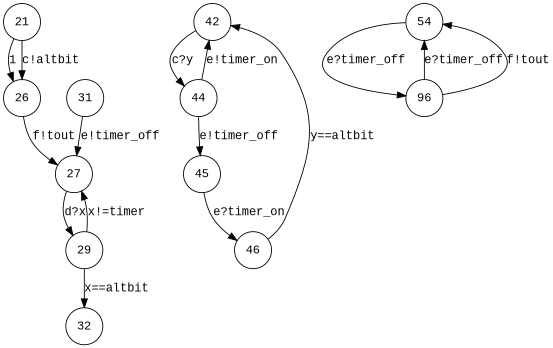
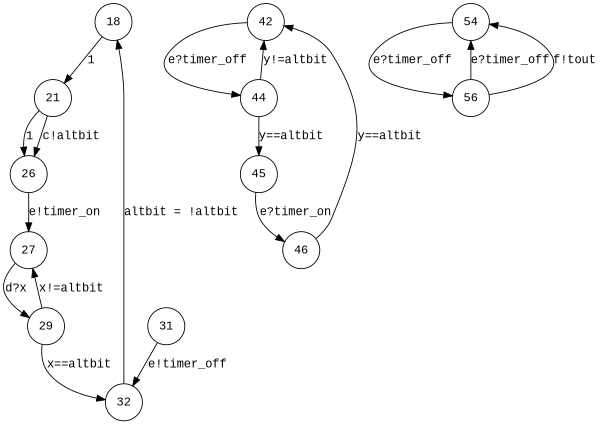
none -> (113, 22)
(183, 60) -> (207, 60)
(242, 60) -> (296, 60)
(424, 98) -> (471, 98)
(80, 132) -> (147, 361)
(54, 136) -> (65, 212)
(239, 136) -> (291, 136)
(117, 212) -> (72, 288)
